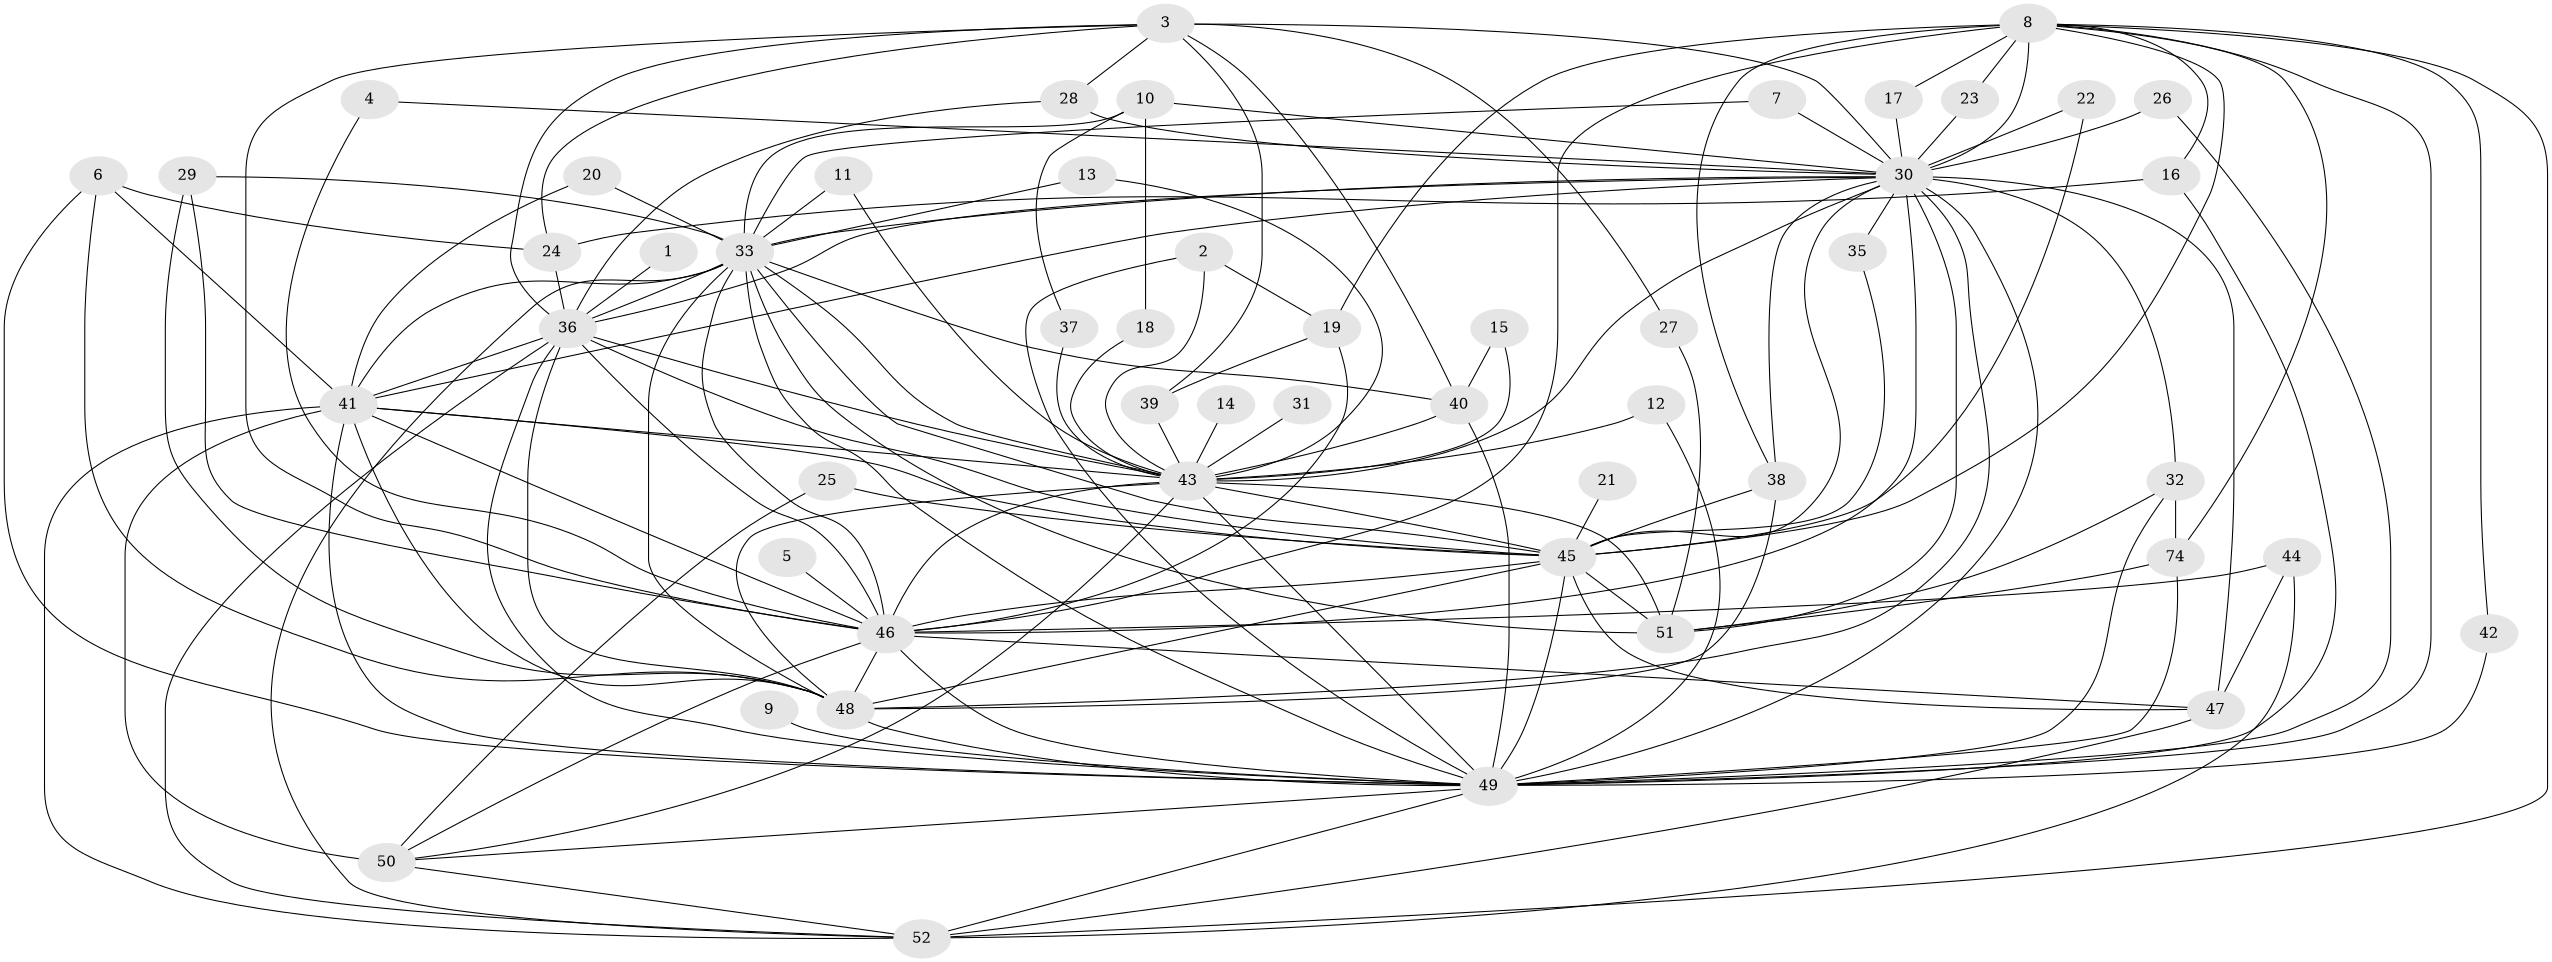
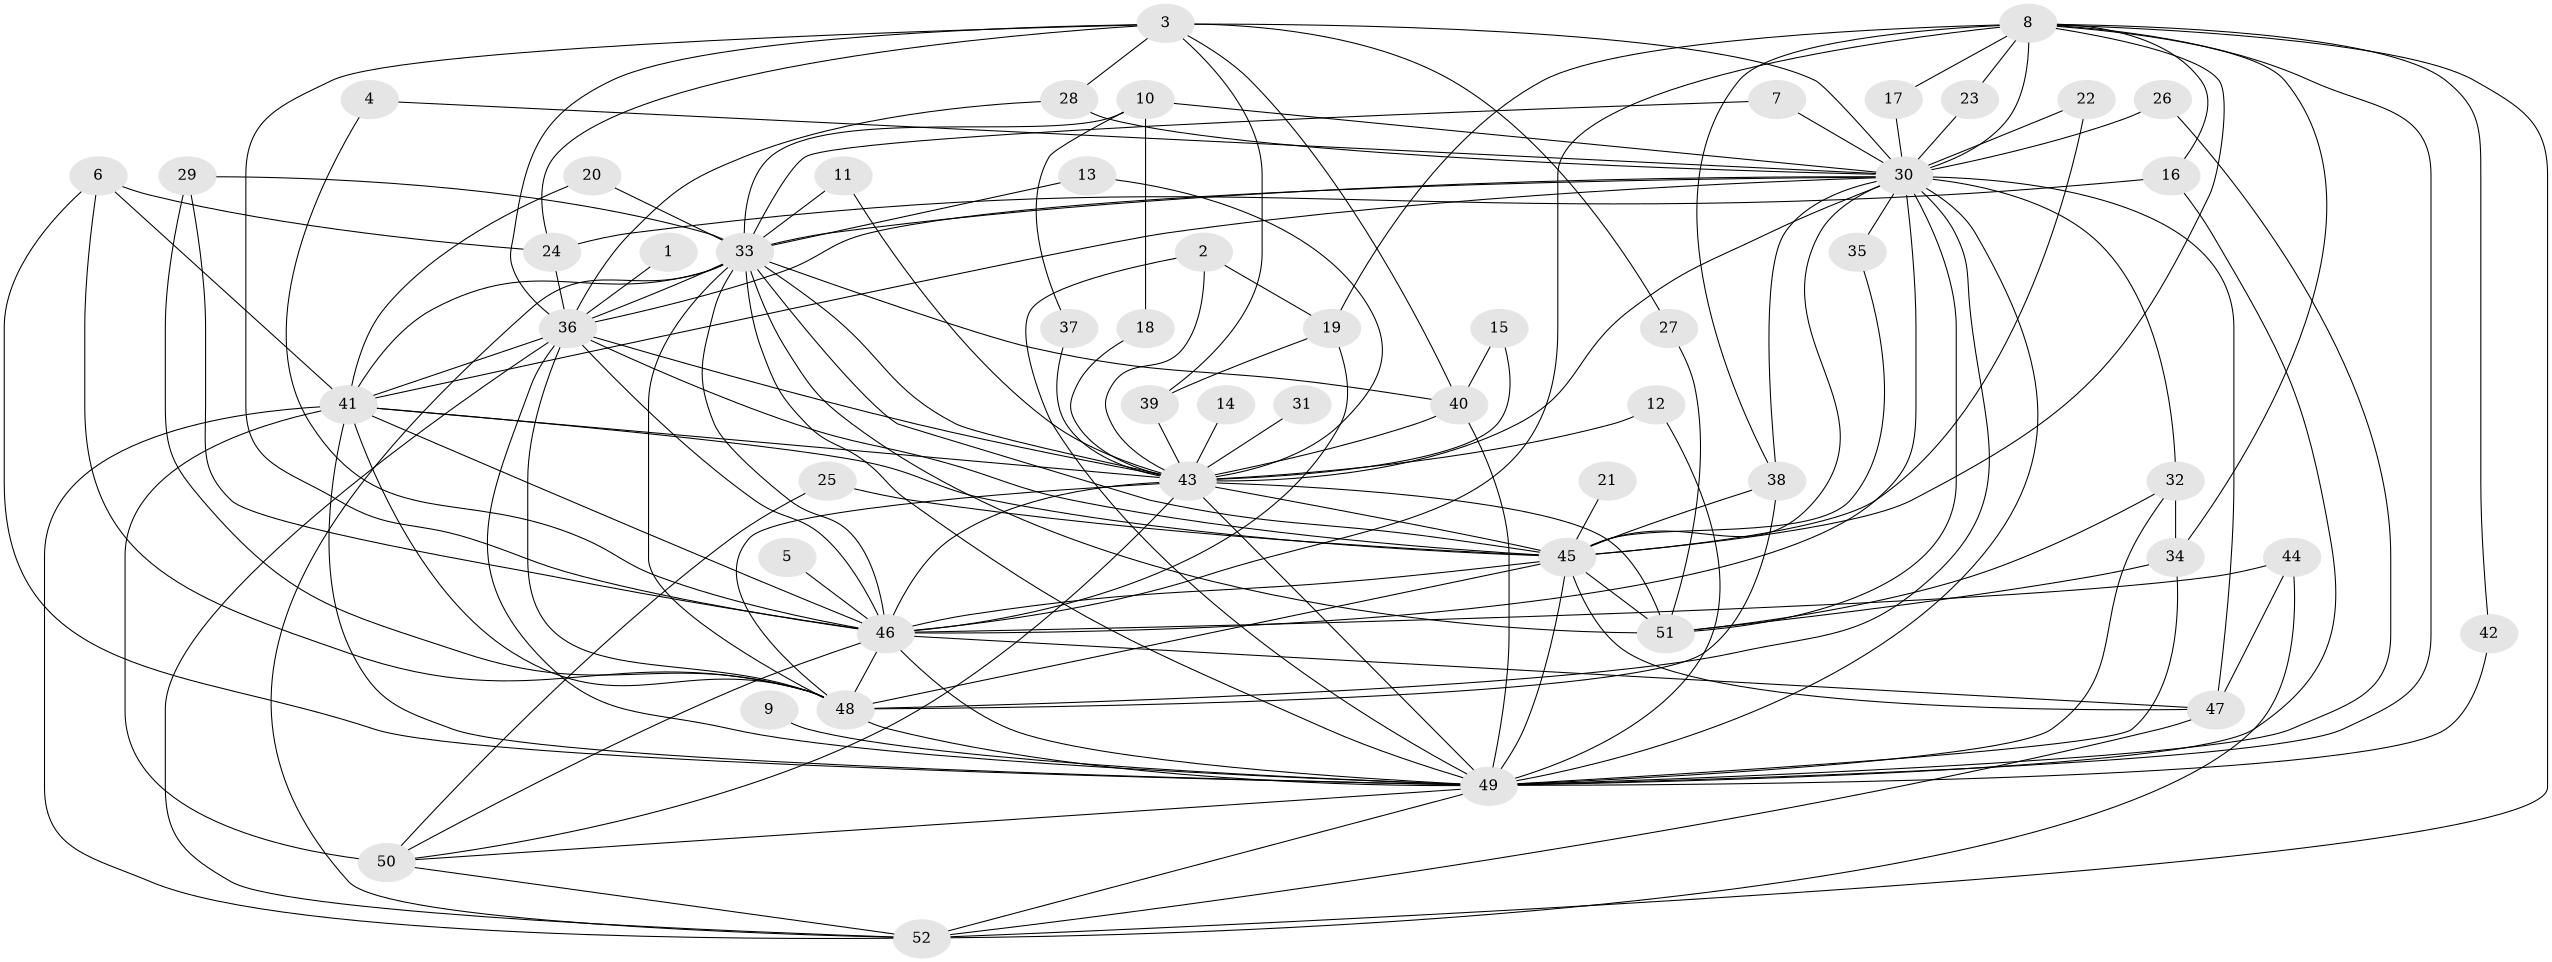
(2176, 557) -> (2176, 557)
